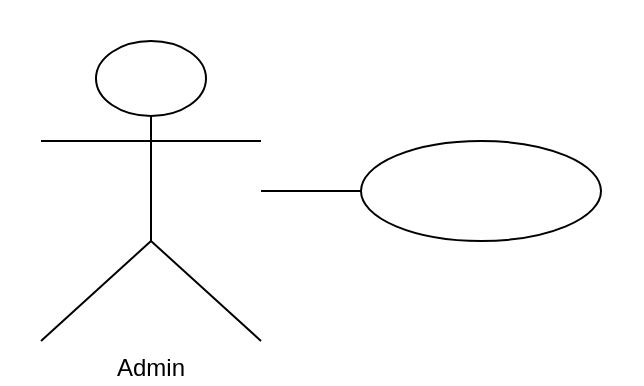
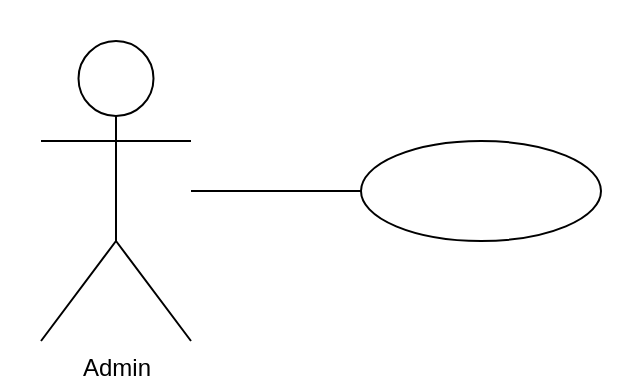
(151, 191) -> (116, 191)
